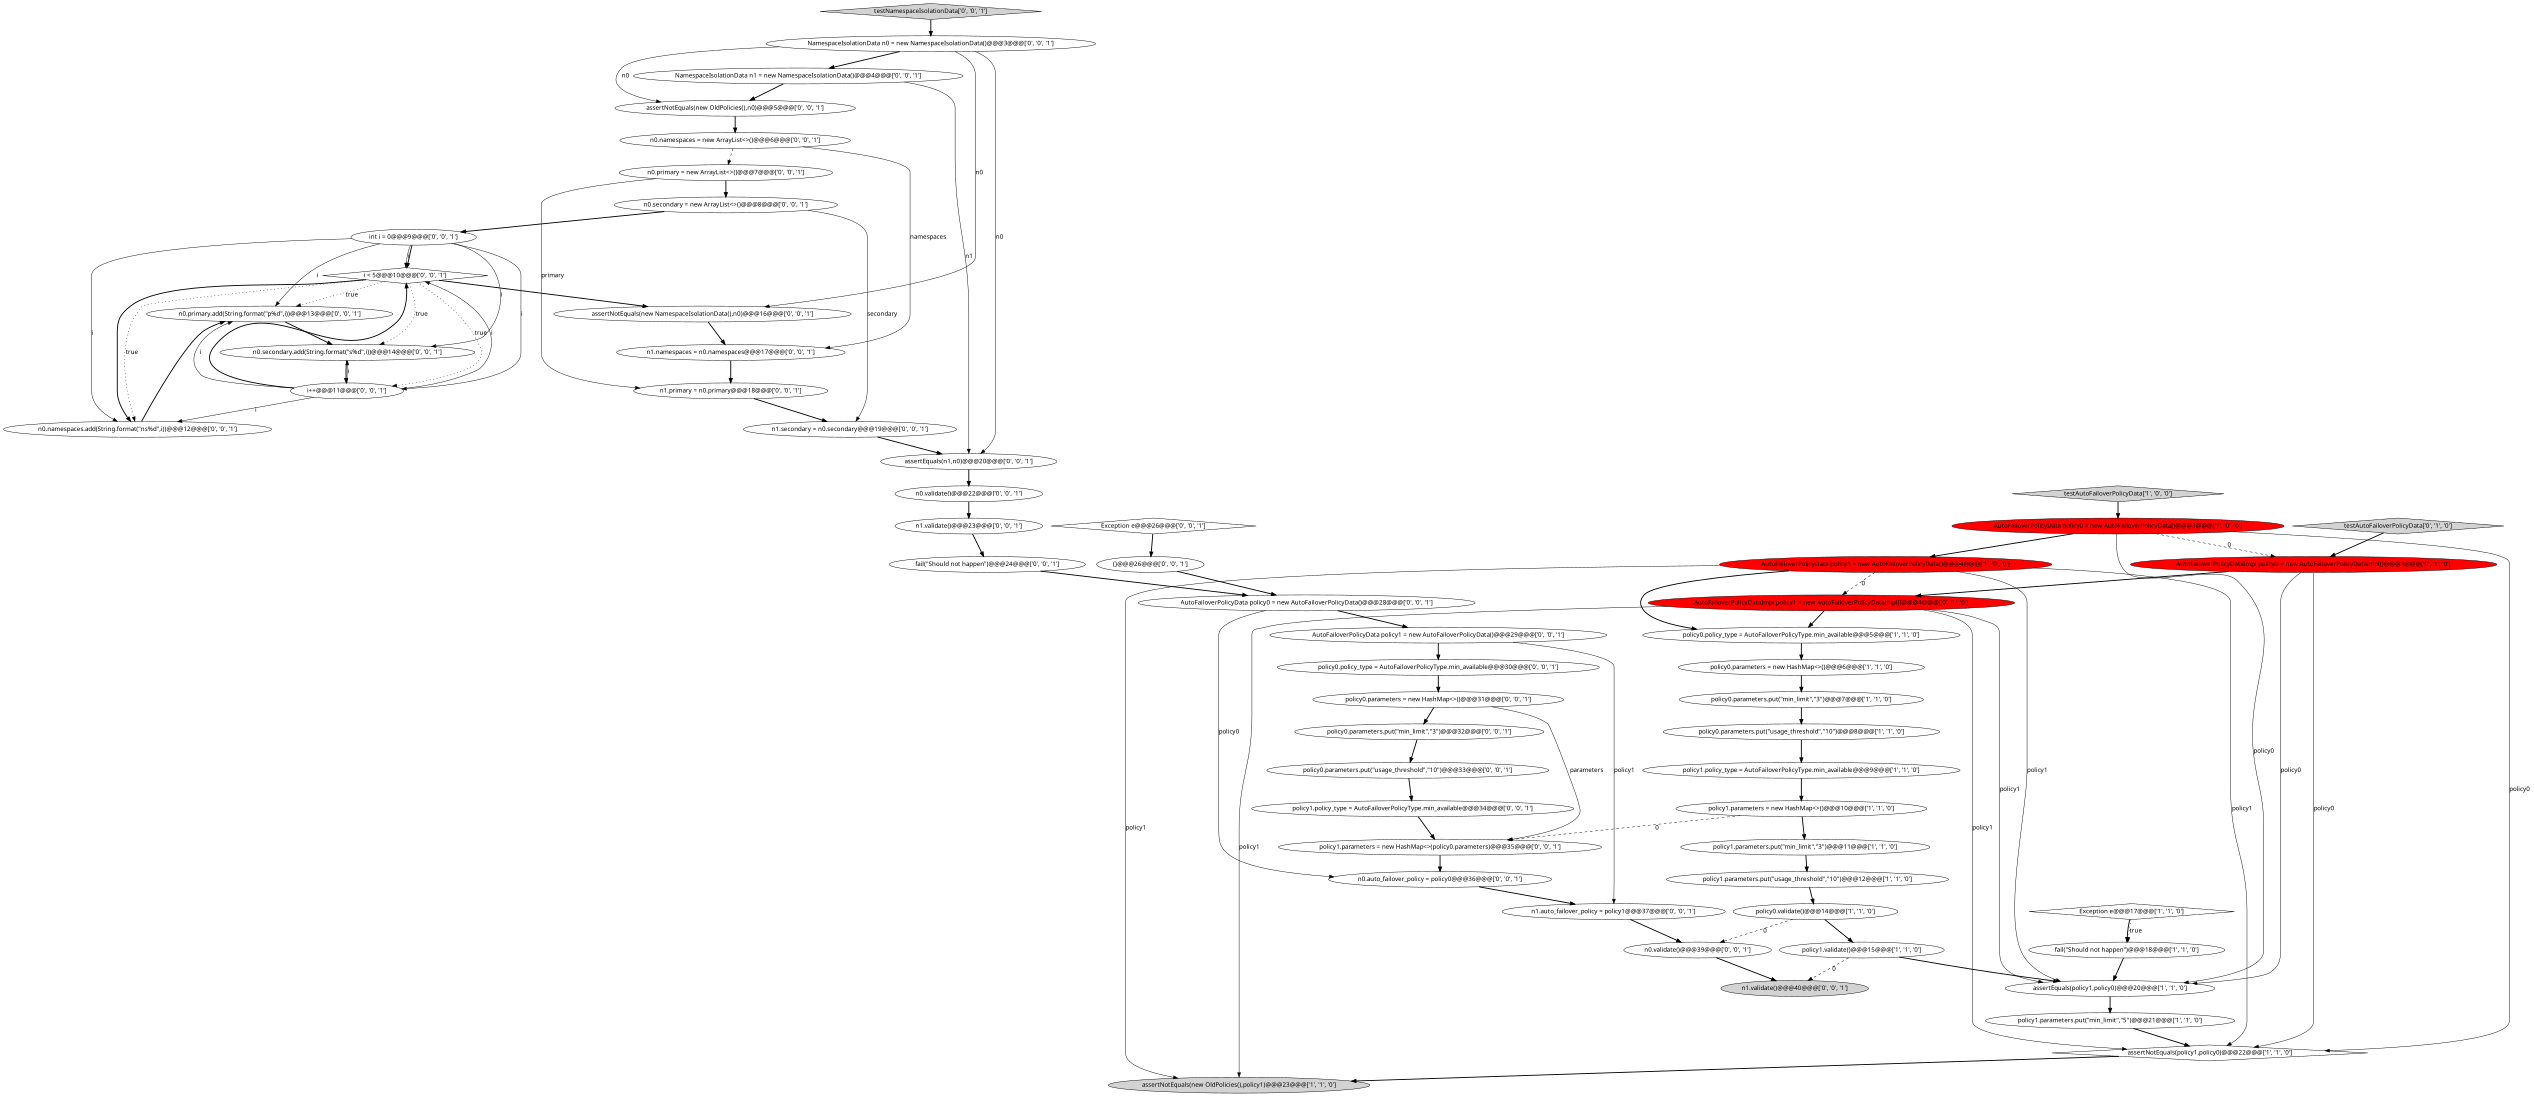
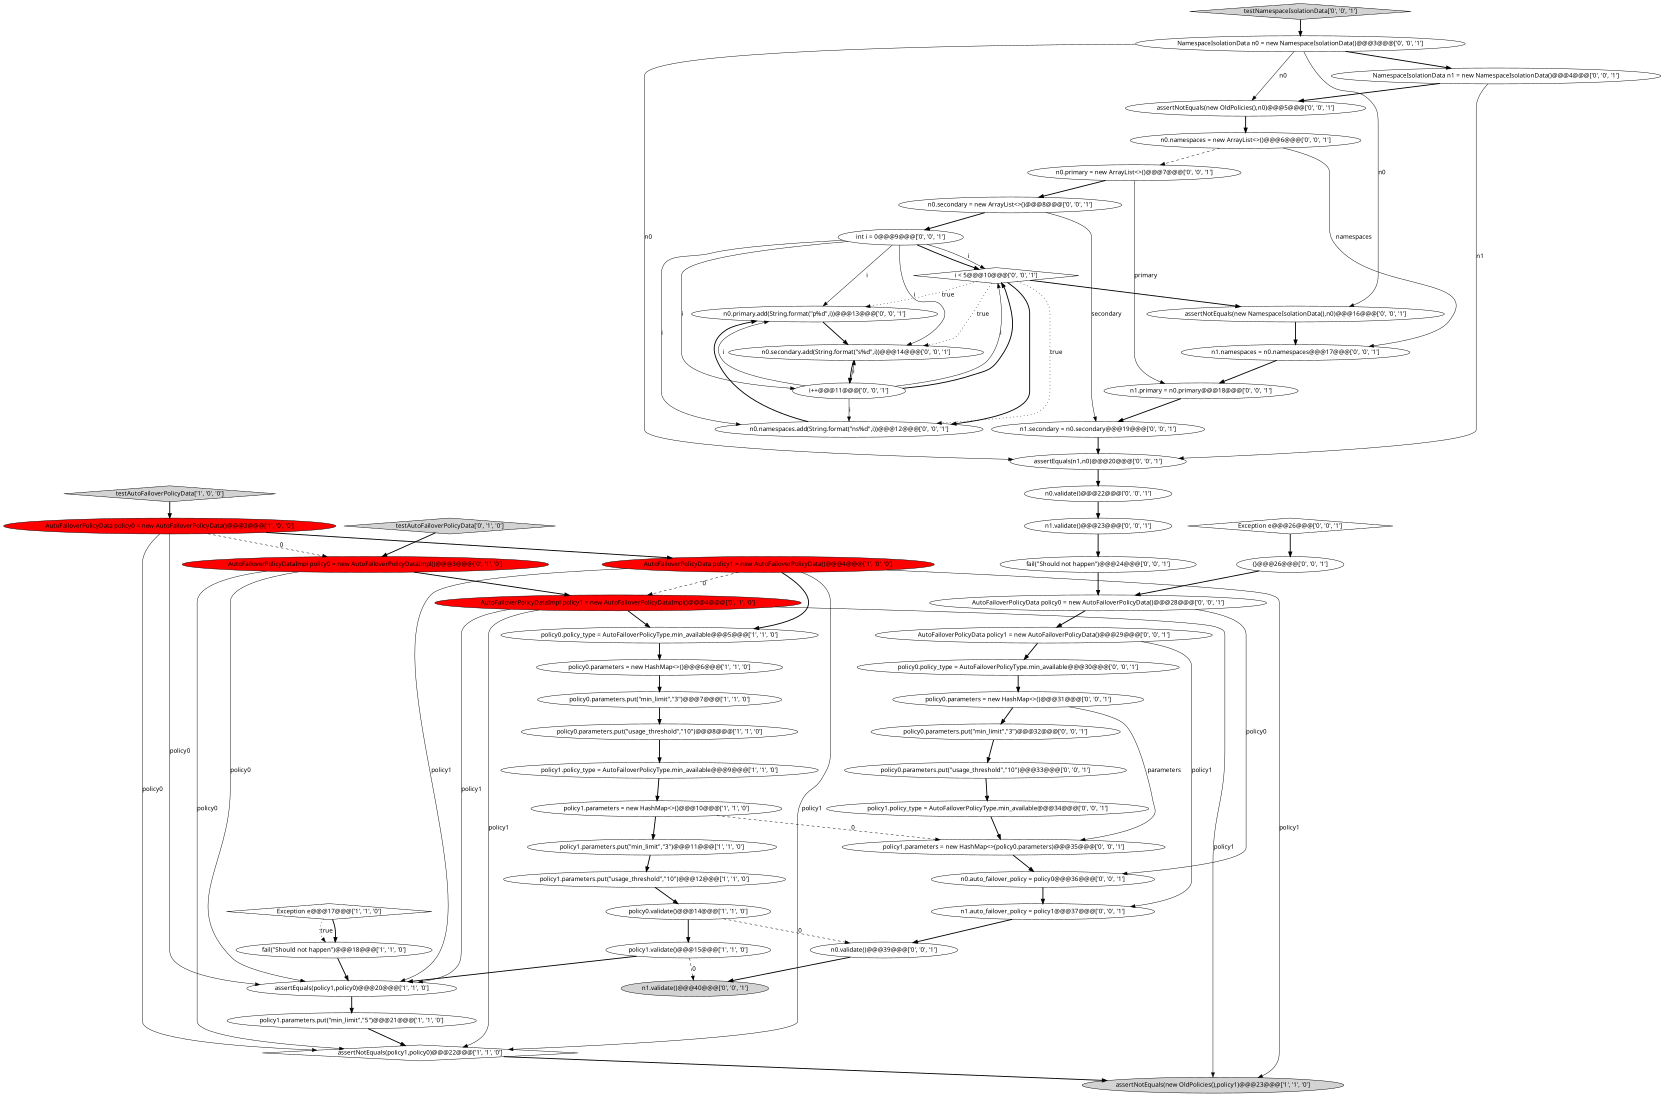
(482, 352) -> none
